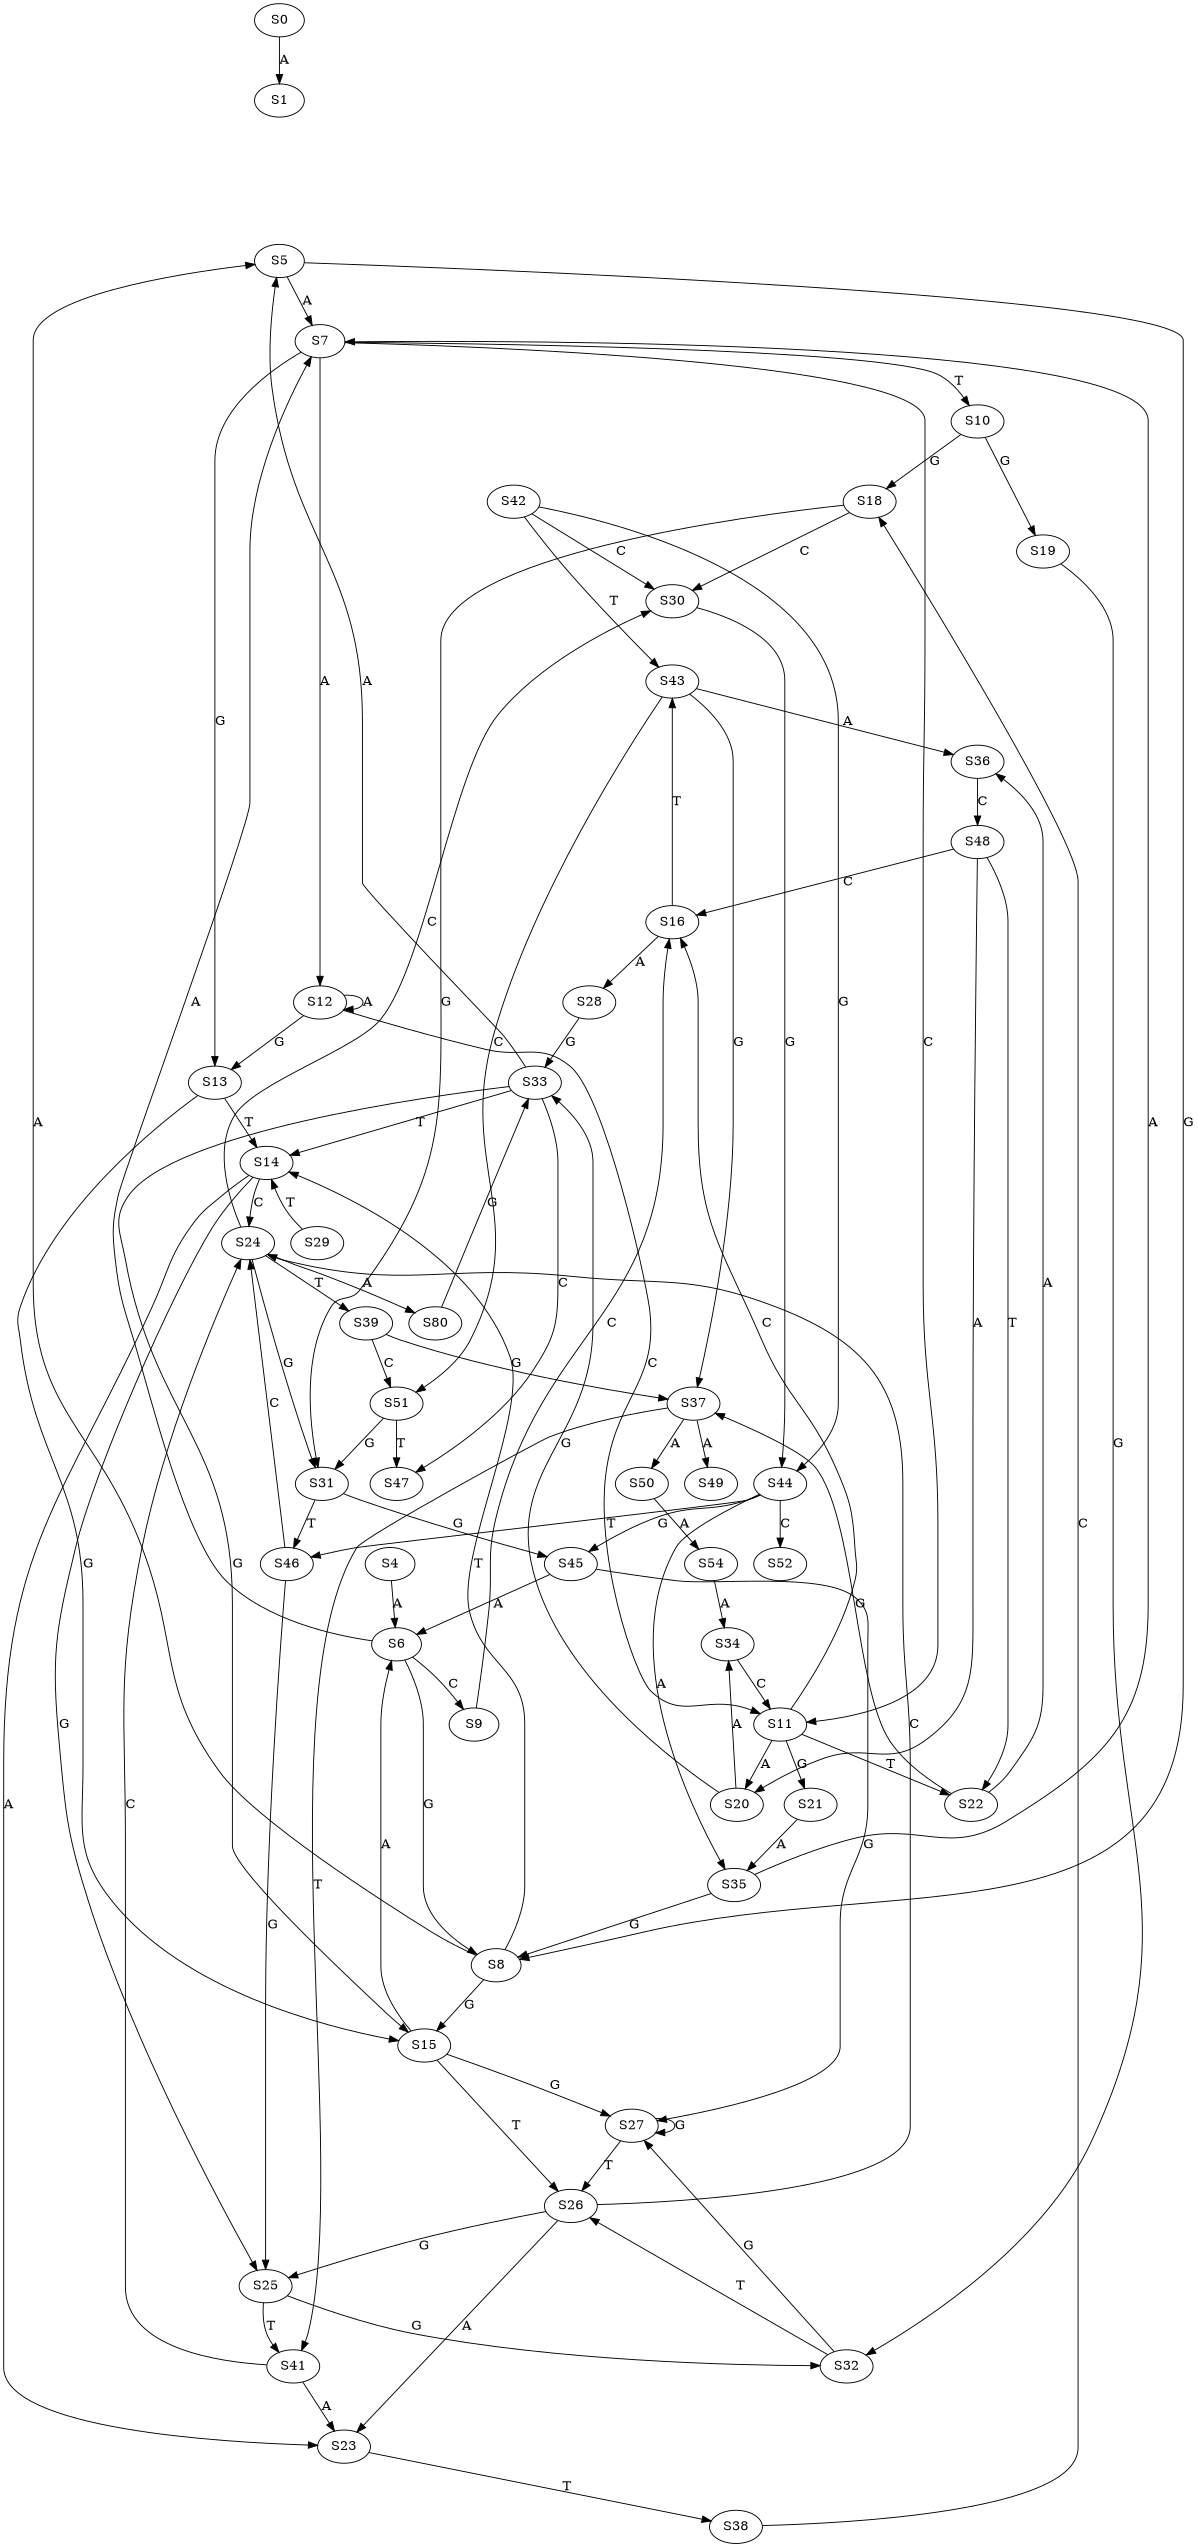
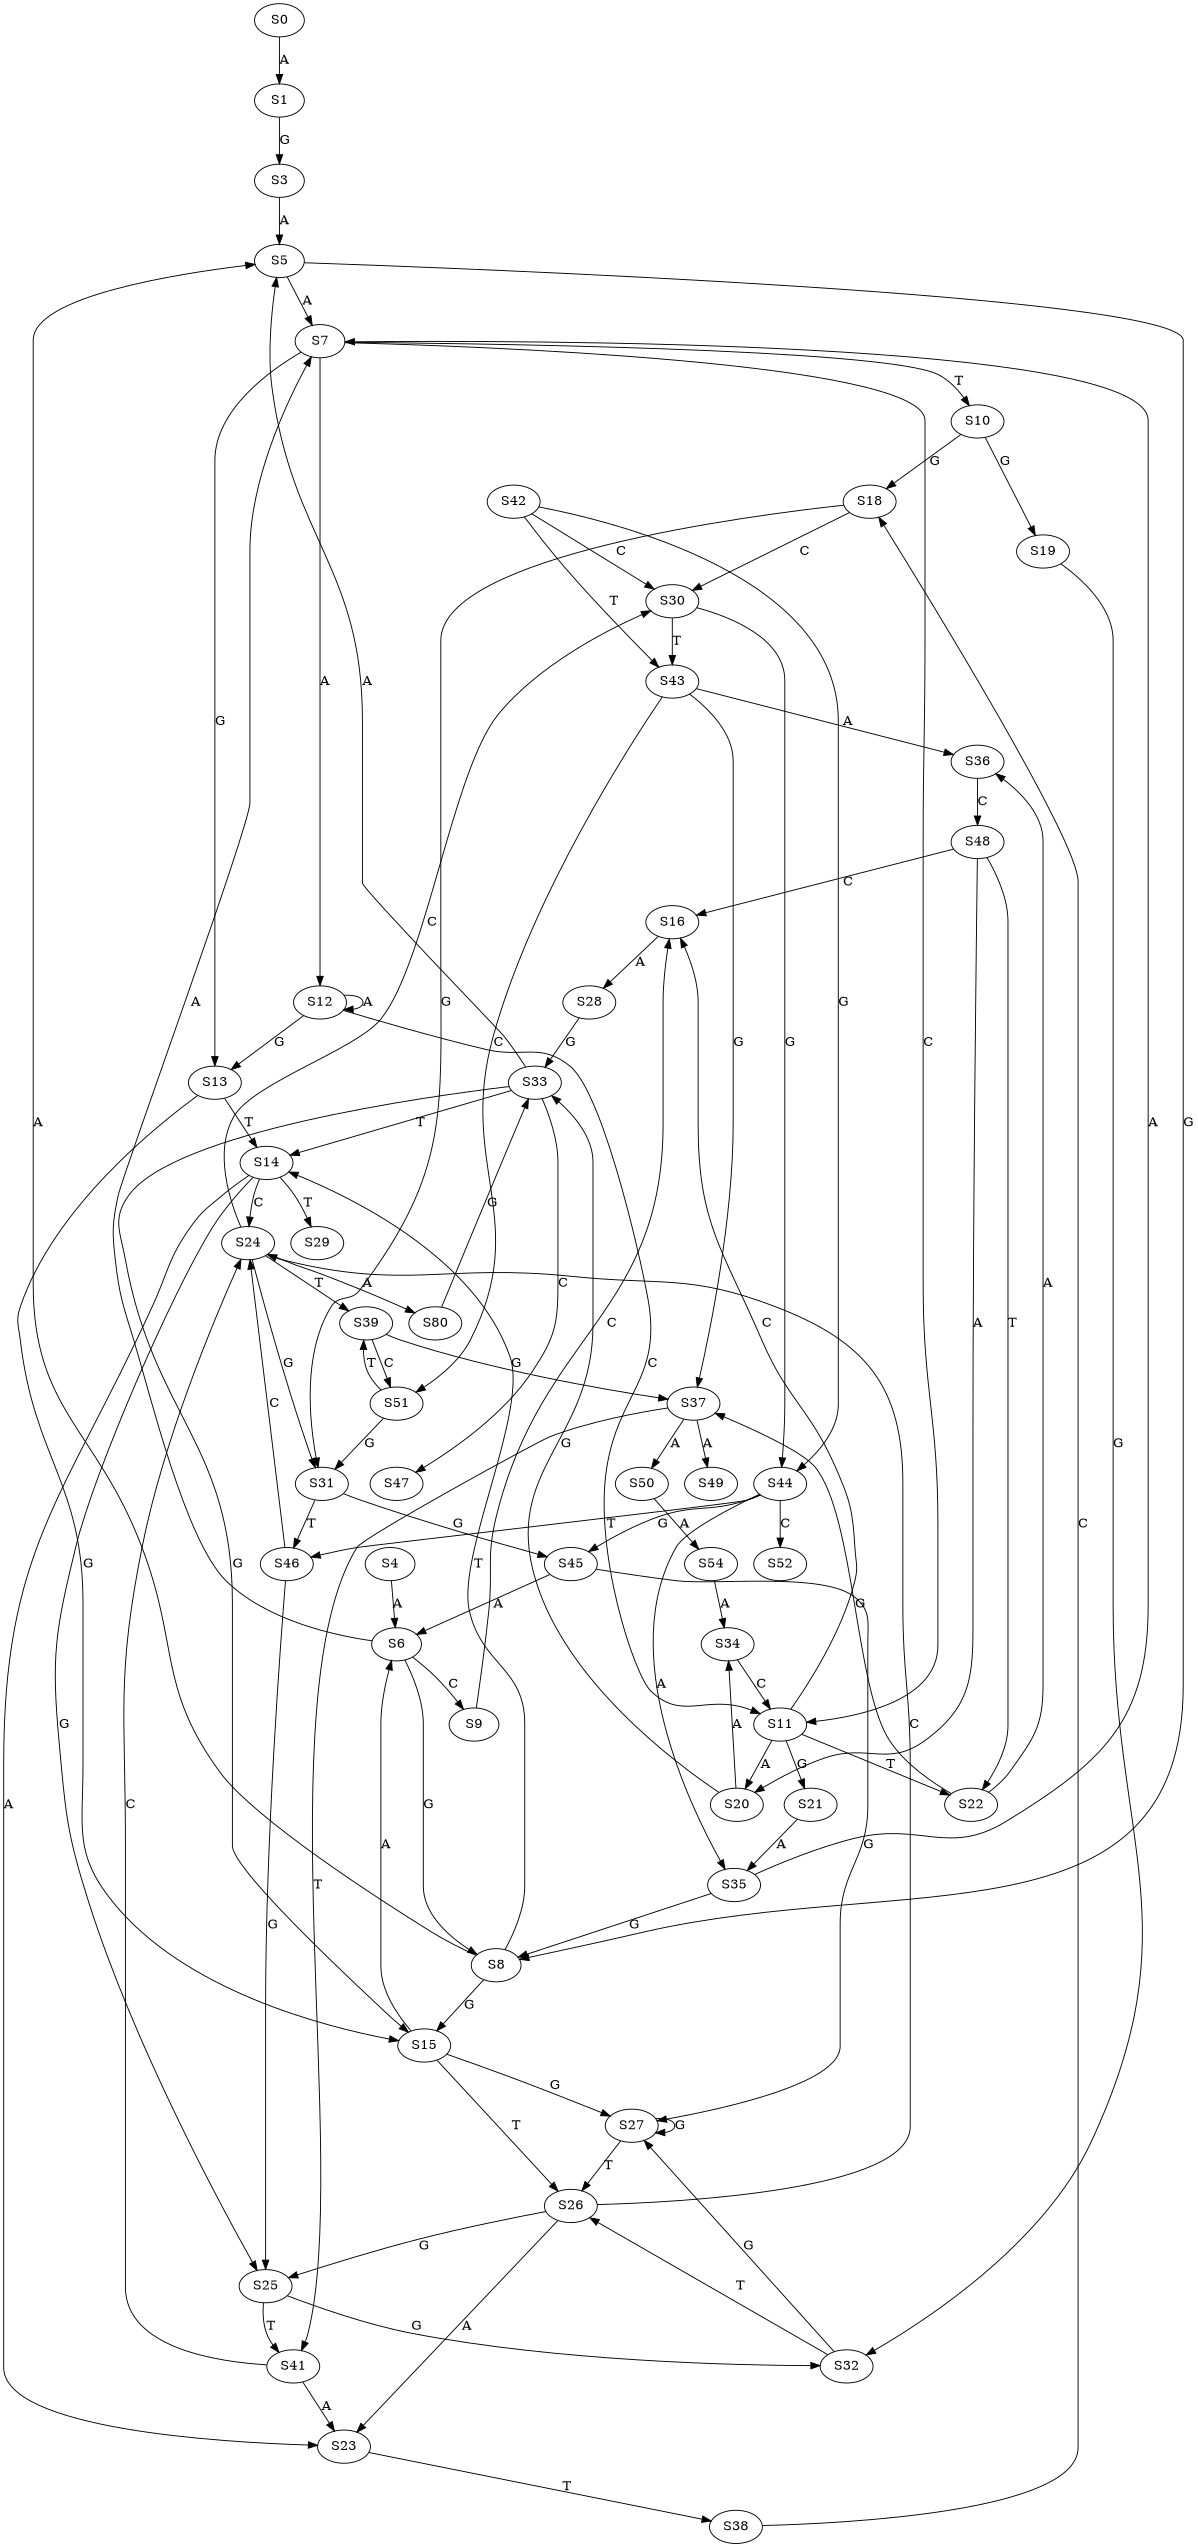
none -> (279, 181)
(672, 807) -> (672, 637)
(286, 1210) -> (295, 1197)
(397, 1439) -> (368, 1372)
